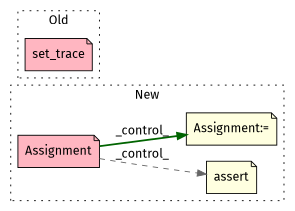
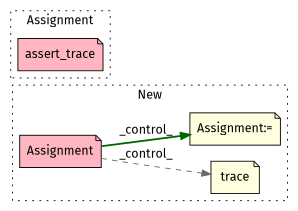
(59, 21) -> (60, 21)
(59, 55) -> (60, 55)
(232, 177) -> (235, 177)
